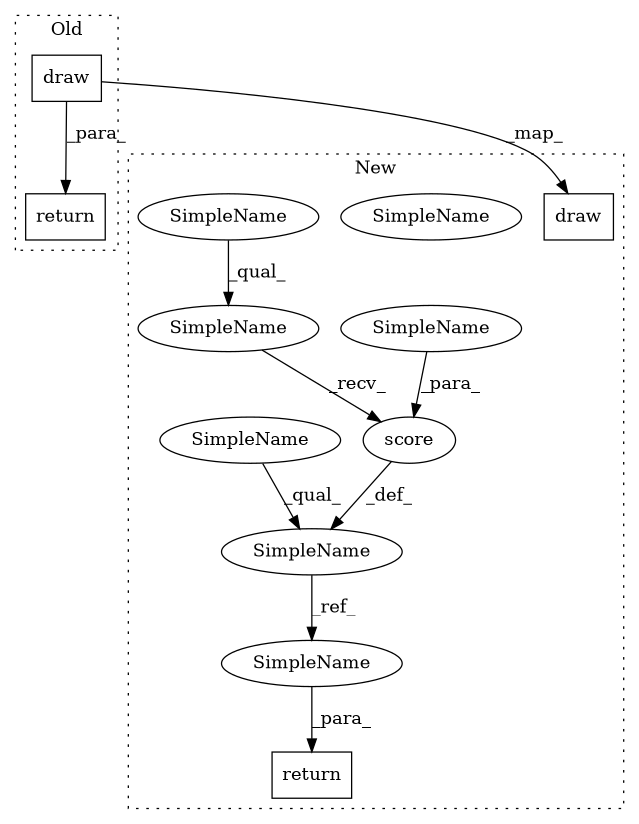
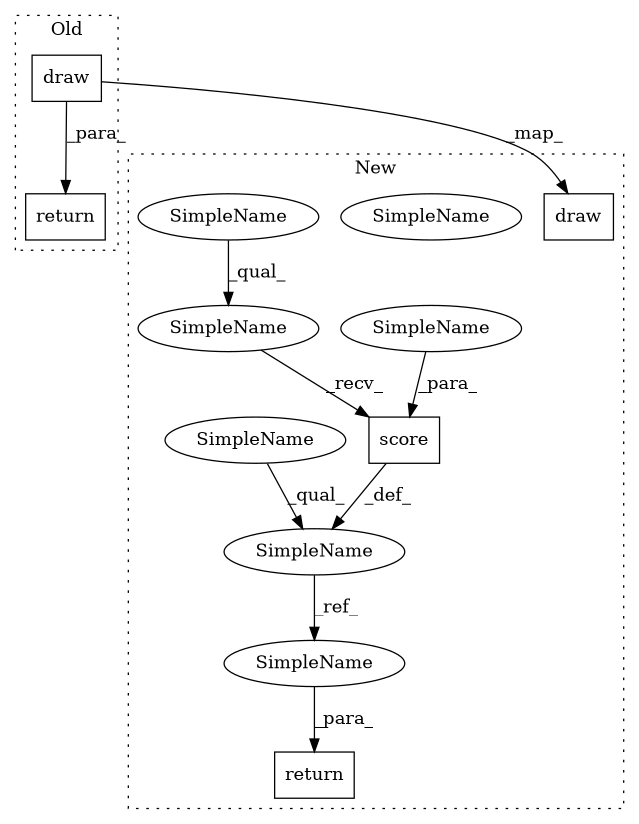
(409, 440) -> (404, 440)
